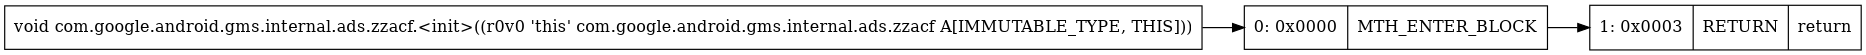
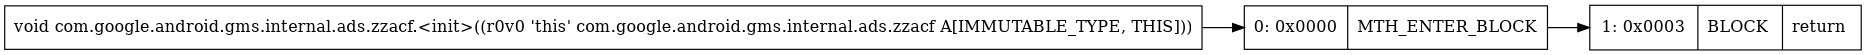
(1741, 27) -> (1738, 27)
